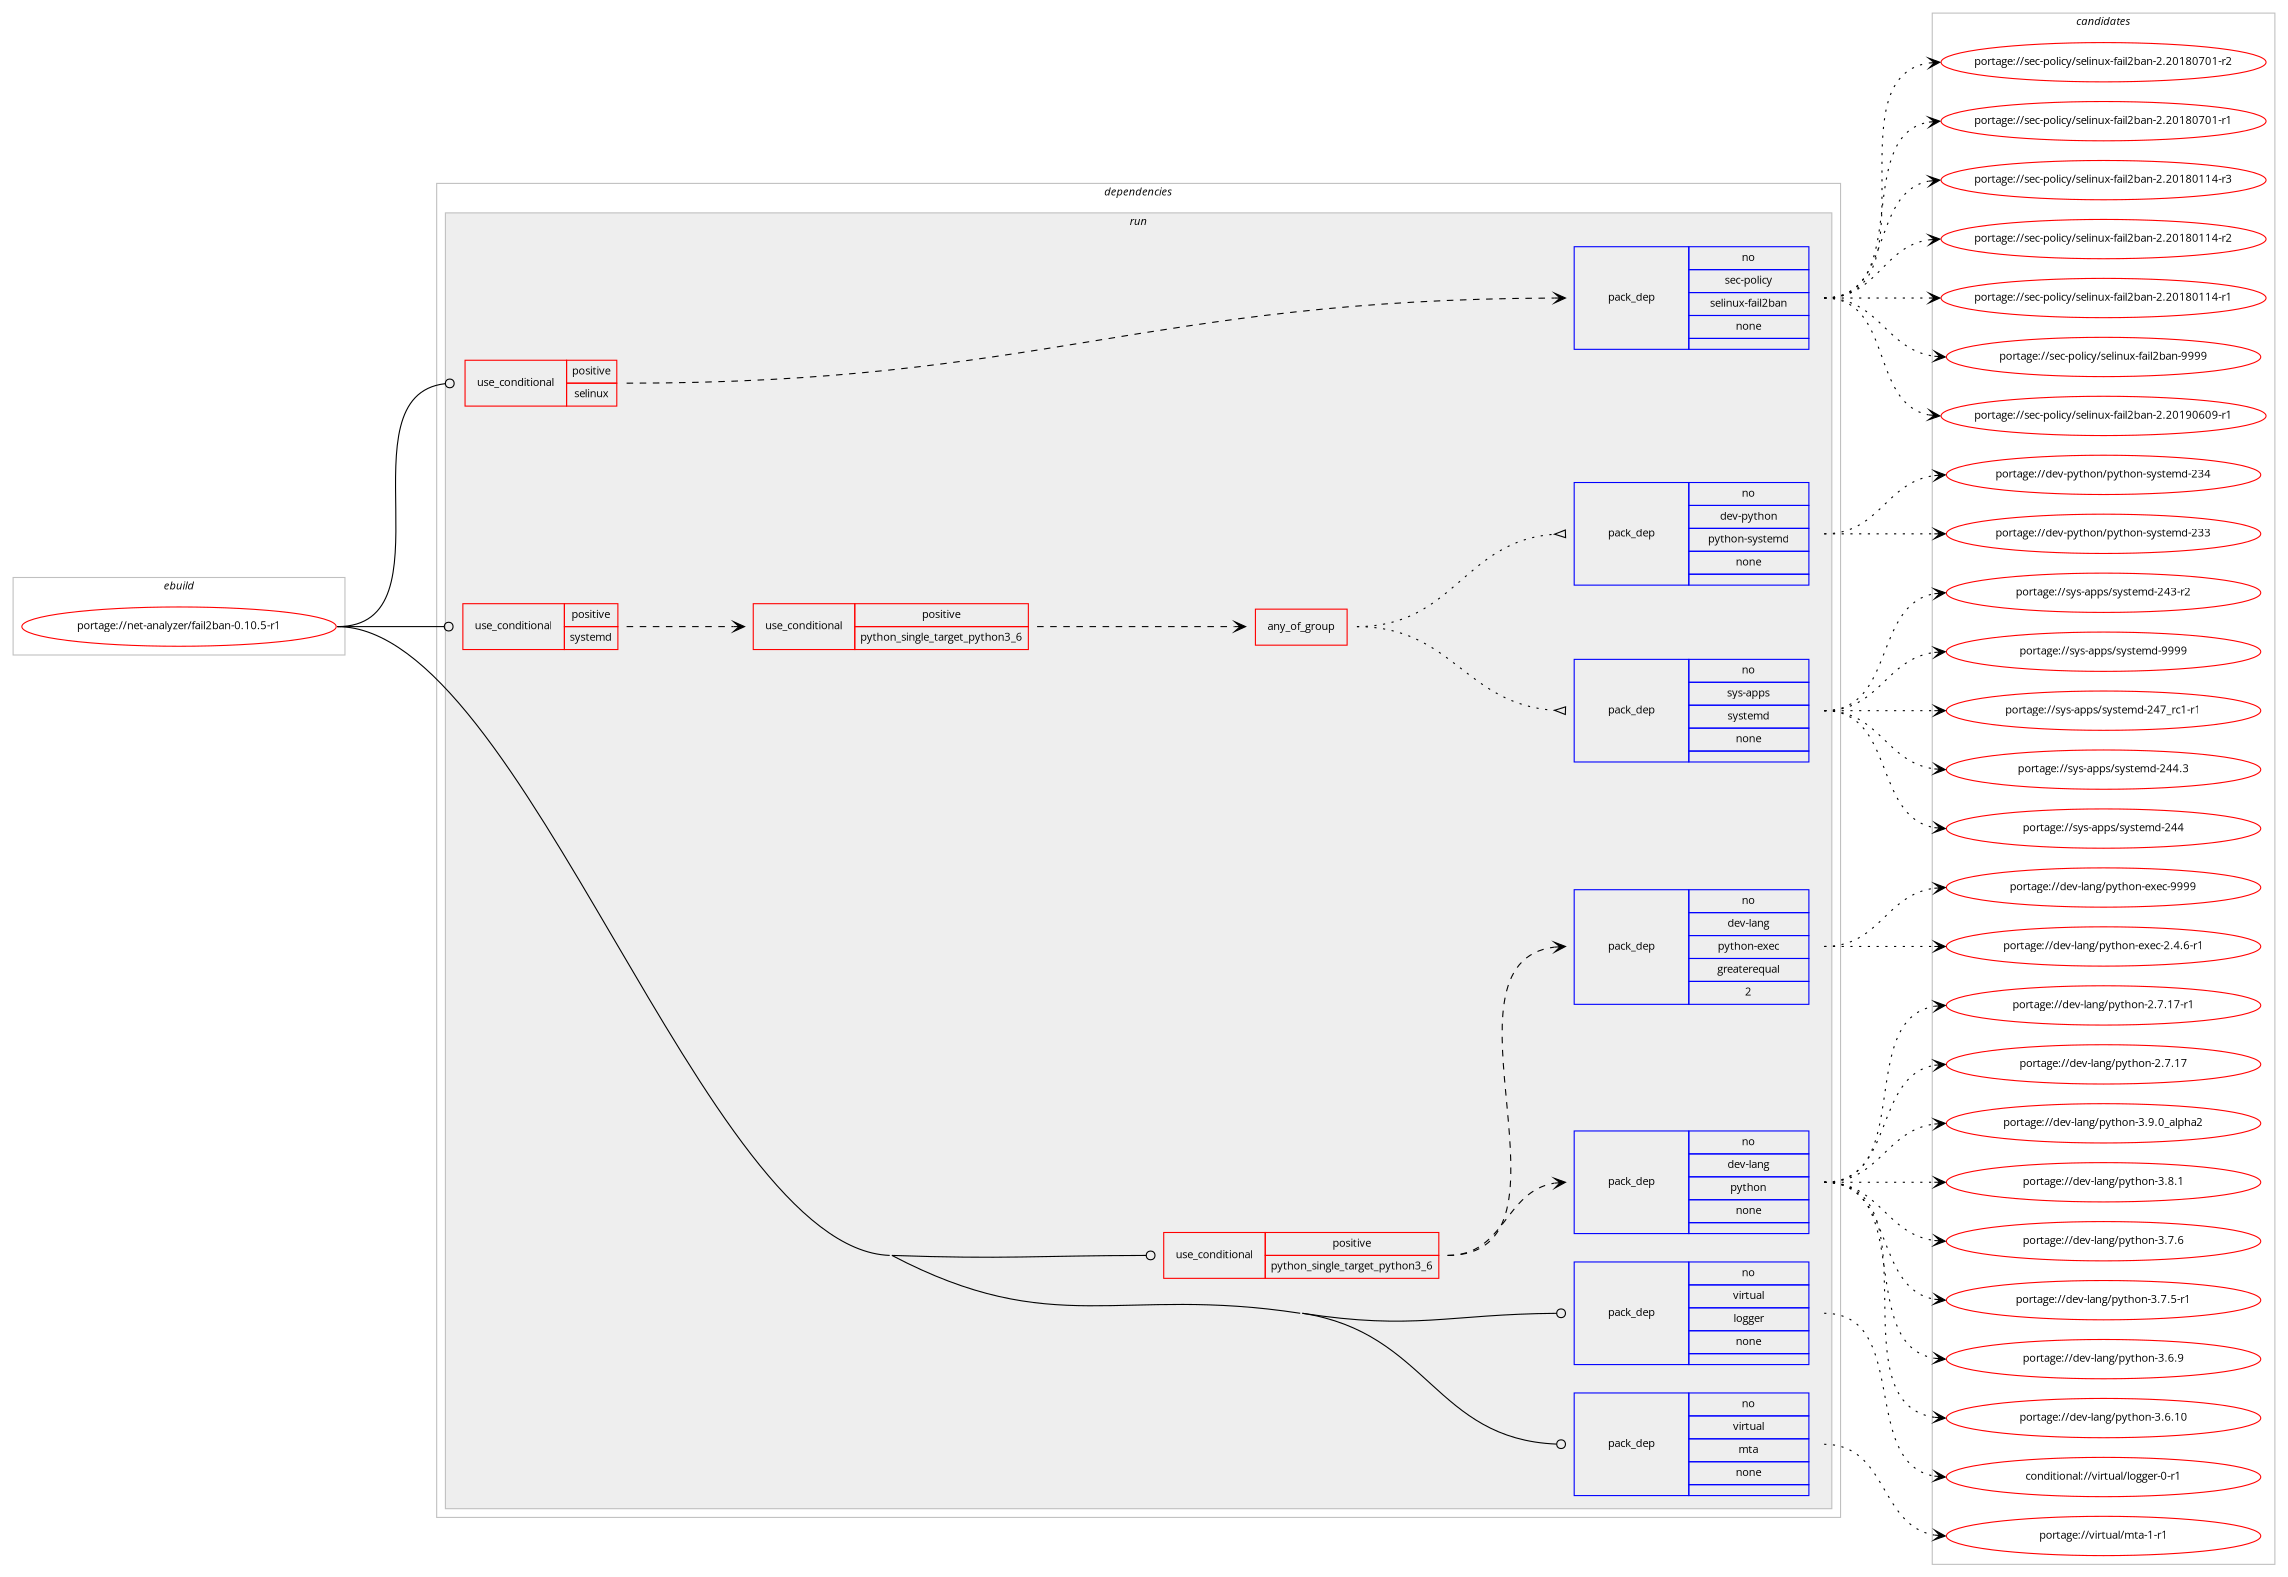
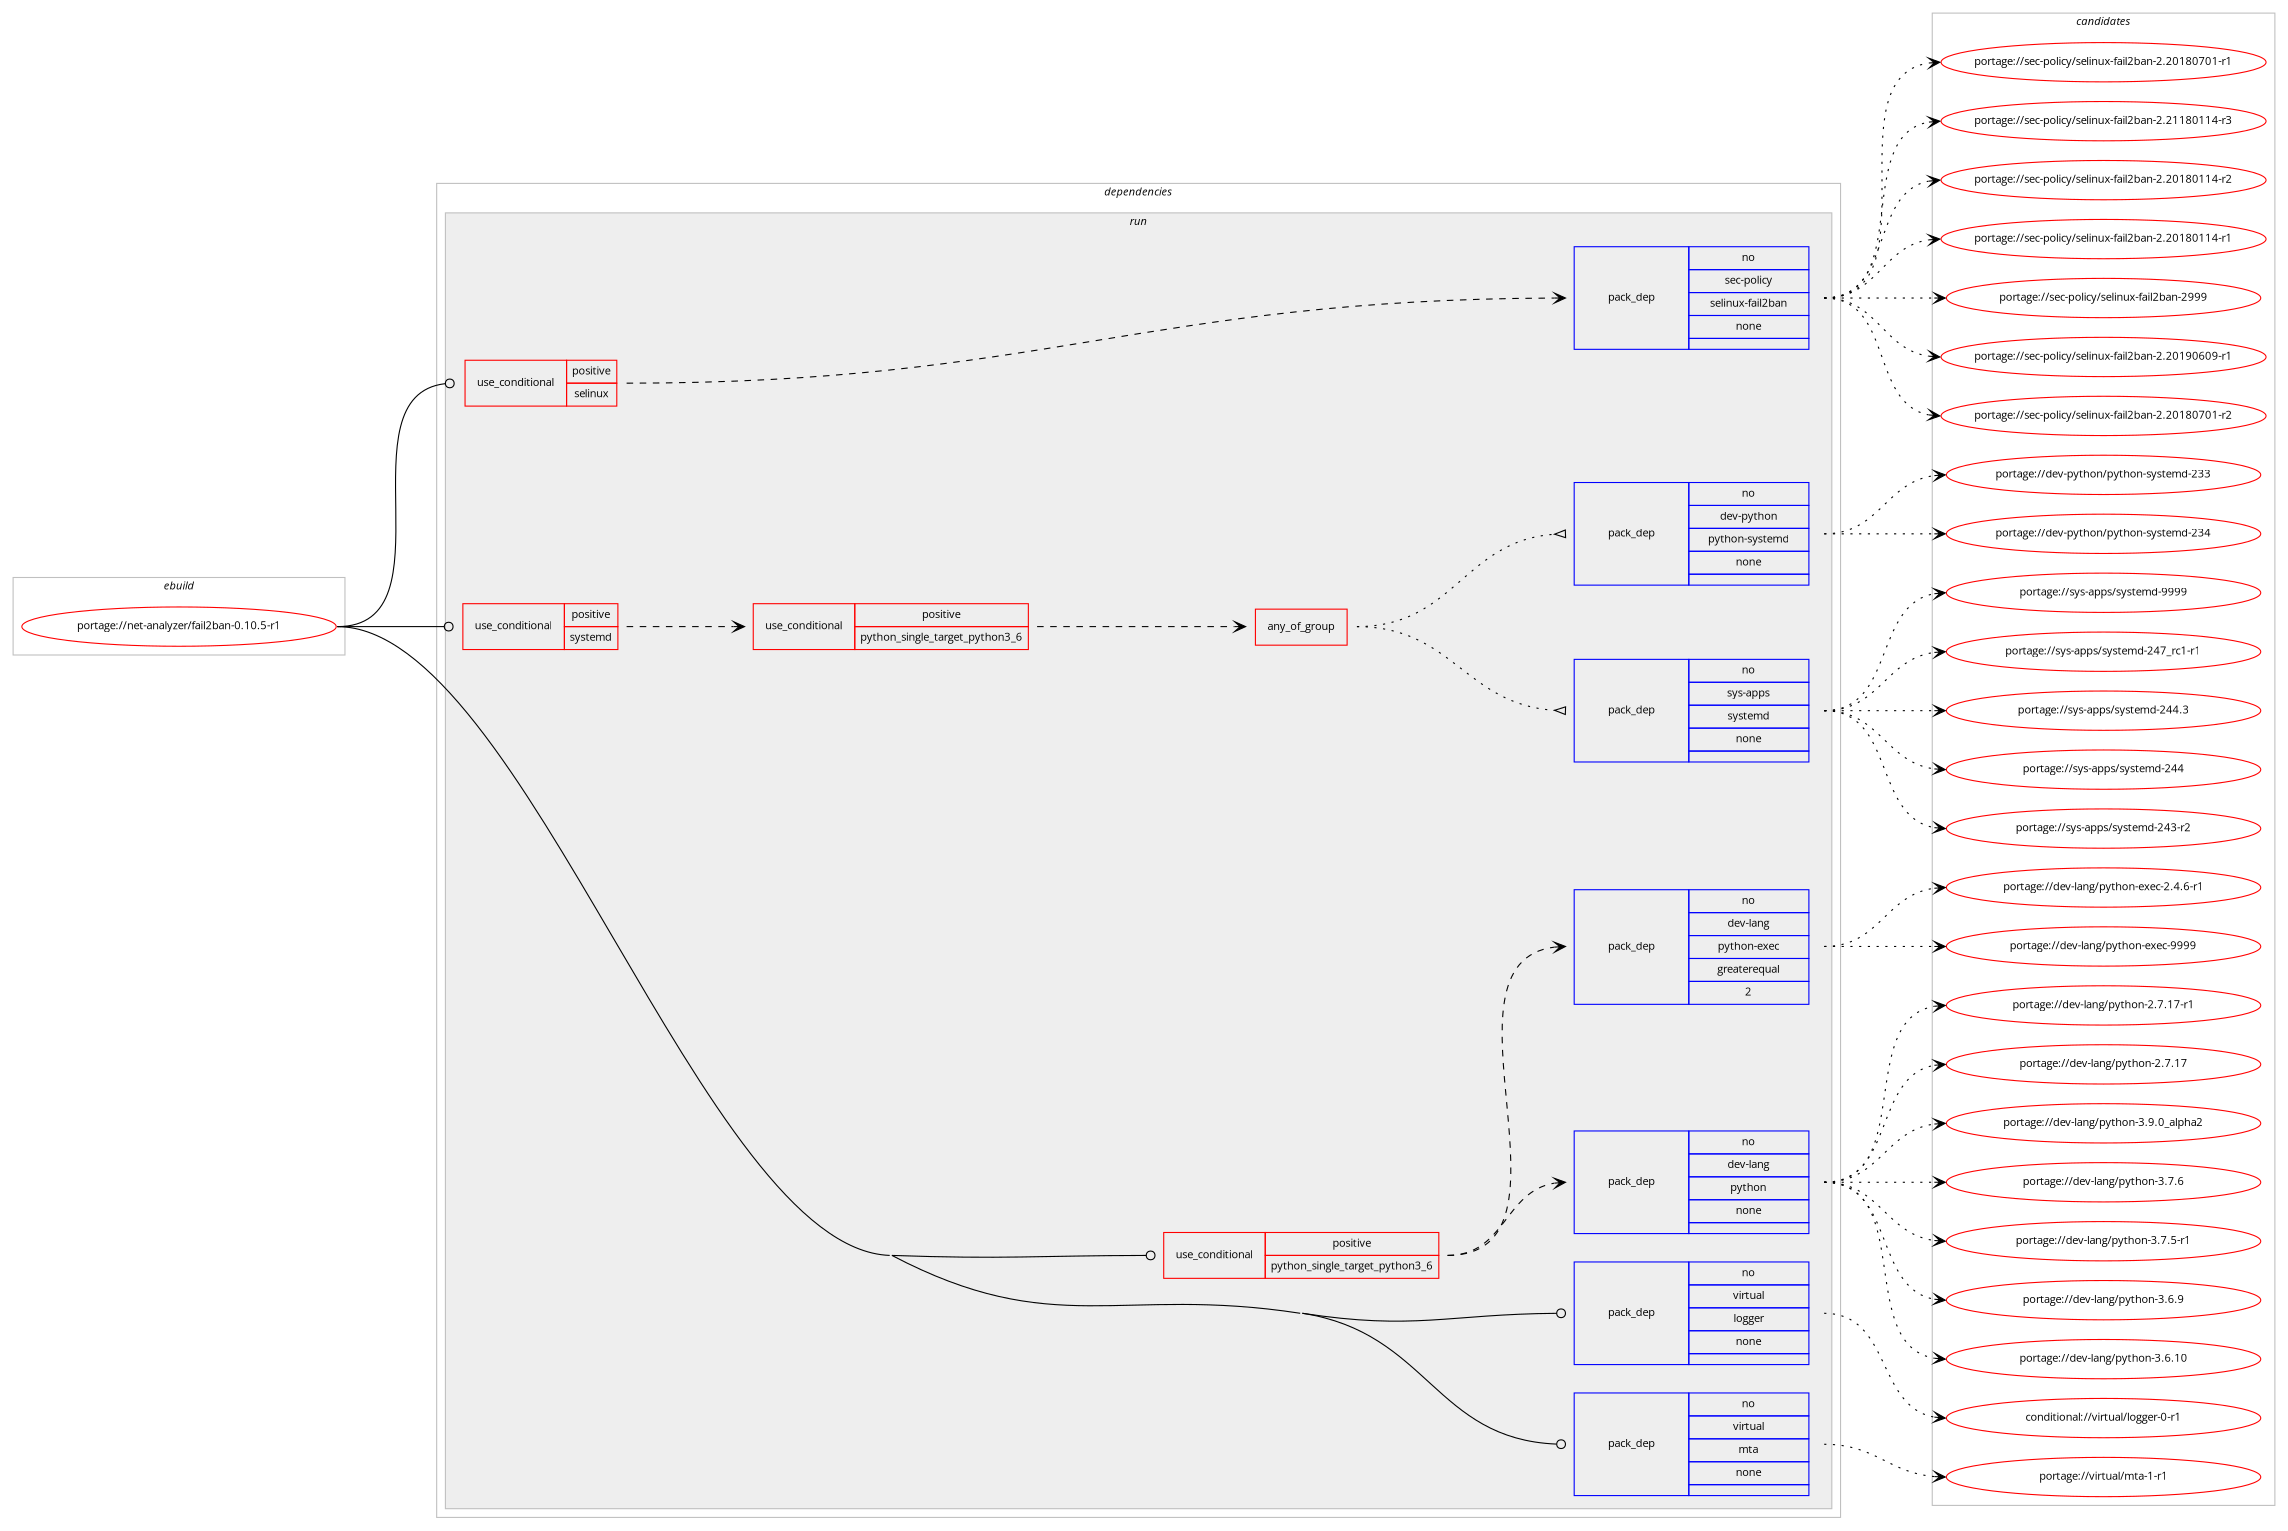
(2104, 180) -> (2104, 121)
(2104, 357) -> (2104, 298)
(2104, 1182) -> none
